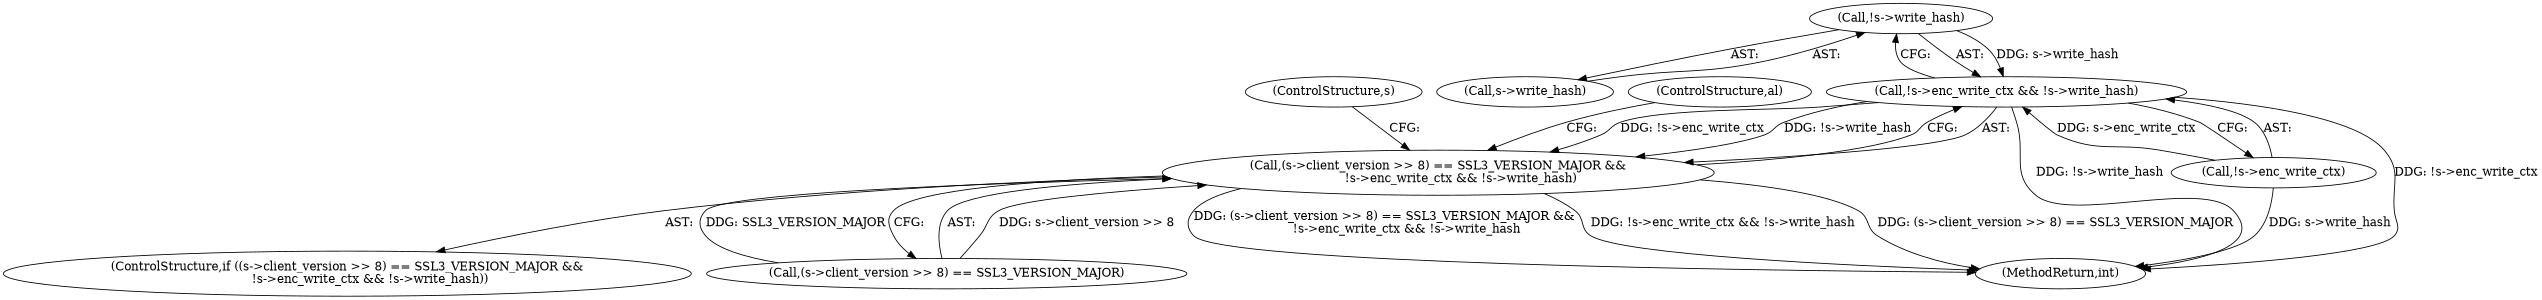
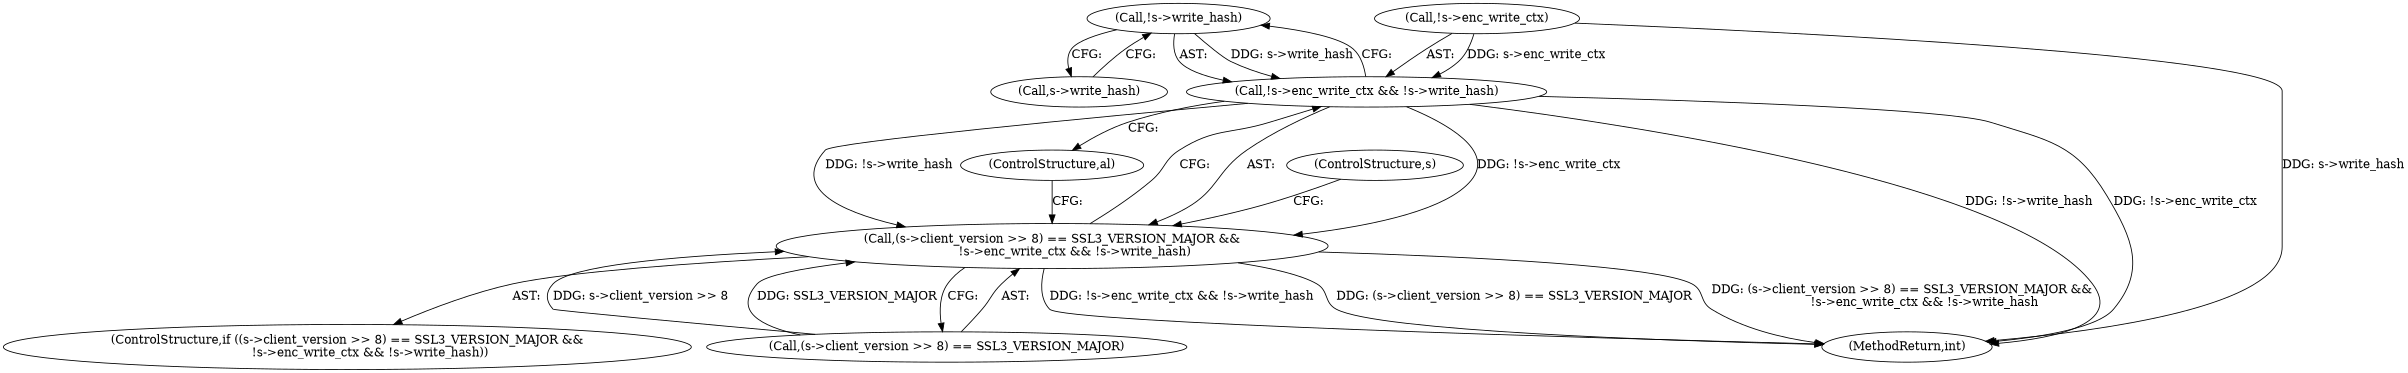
(1747, 55) -> (1089, 55)
(1829, 55) -> (1143, 55)
(2191, 119) -> (1139, 119)
